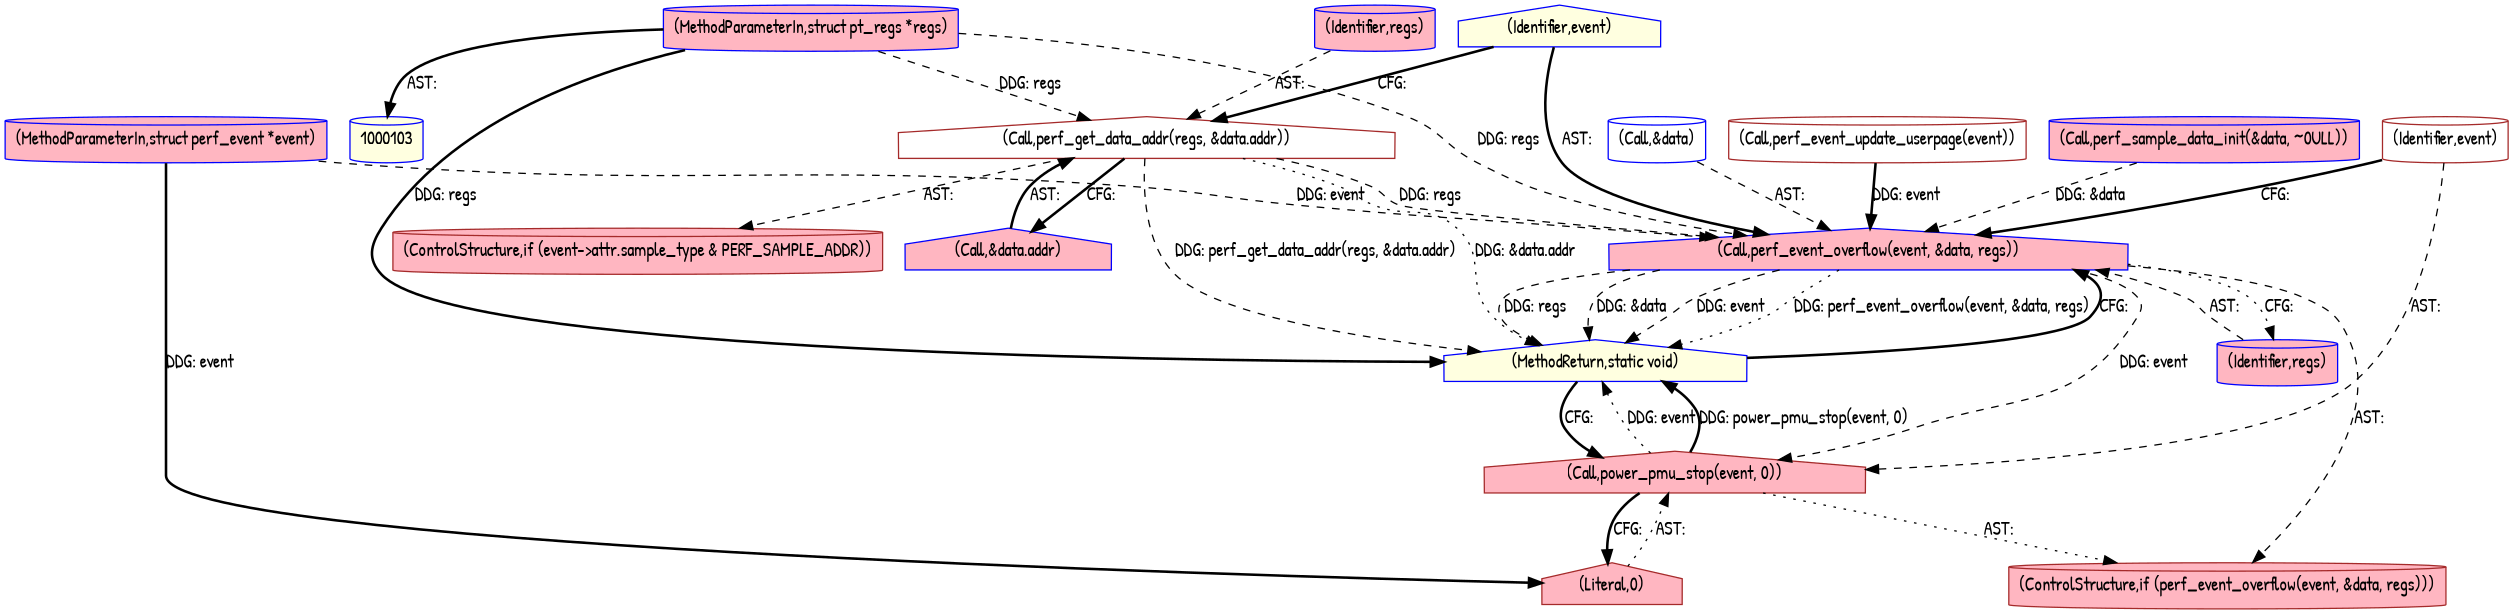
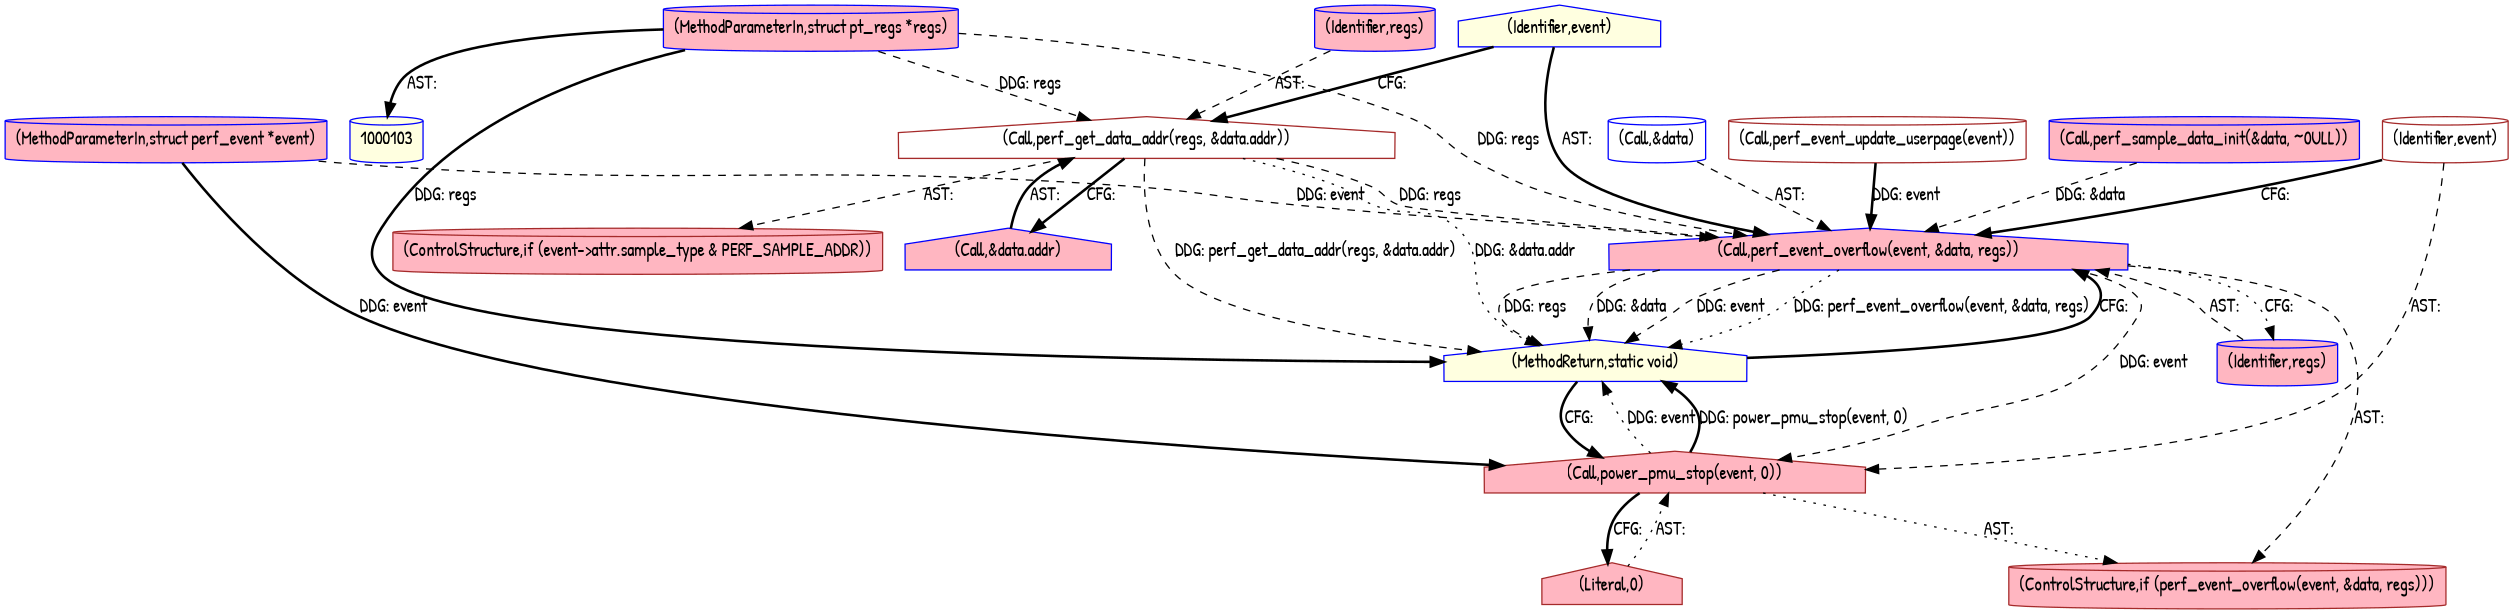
(687, 549) -> (802, 409)
